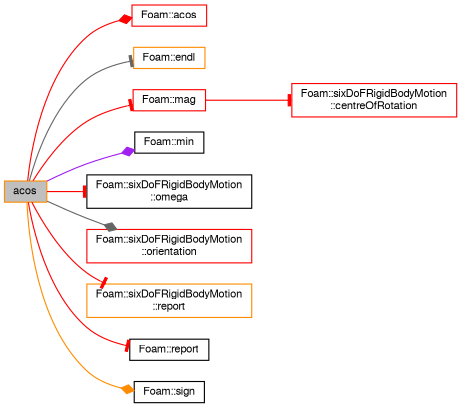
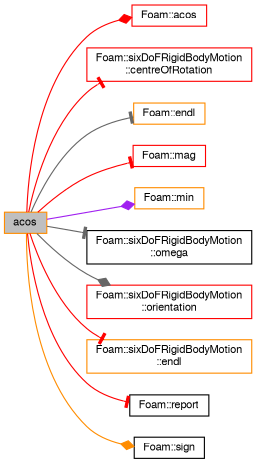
(246, 100) -> (52, 142)
(169, 143) -> (169, 198)
(64, 192) -> (64, 229)
(169, 301) -> (169, 356)
